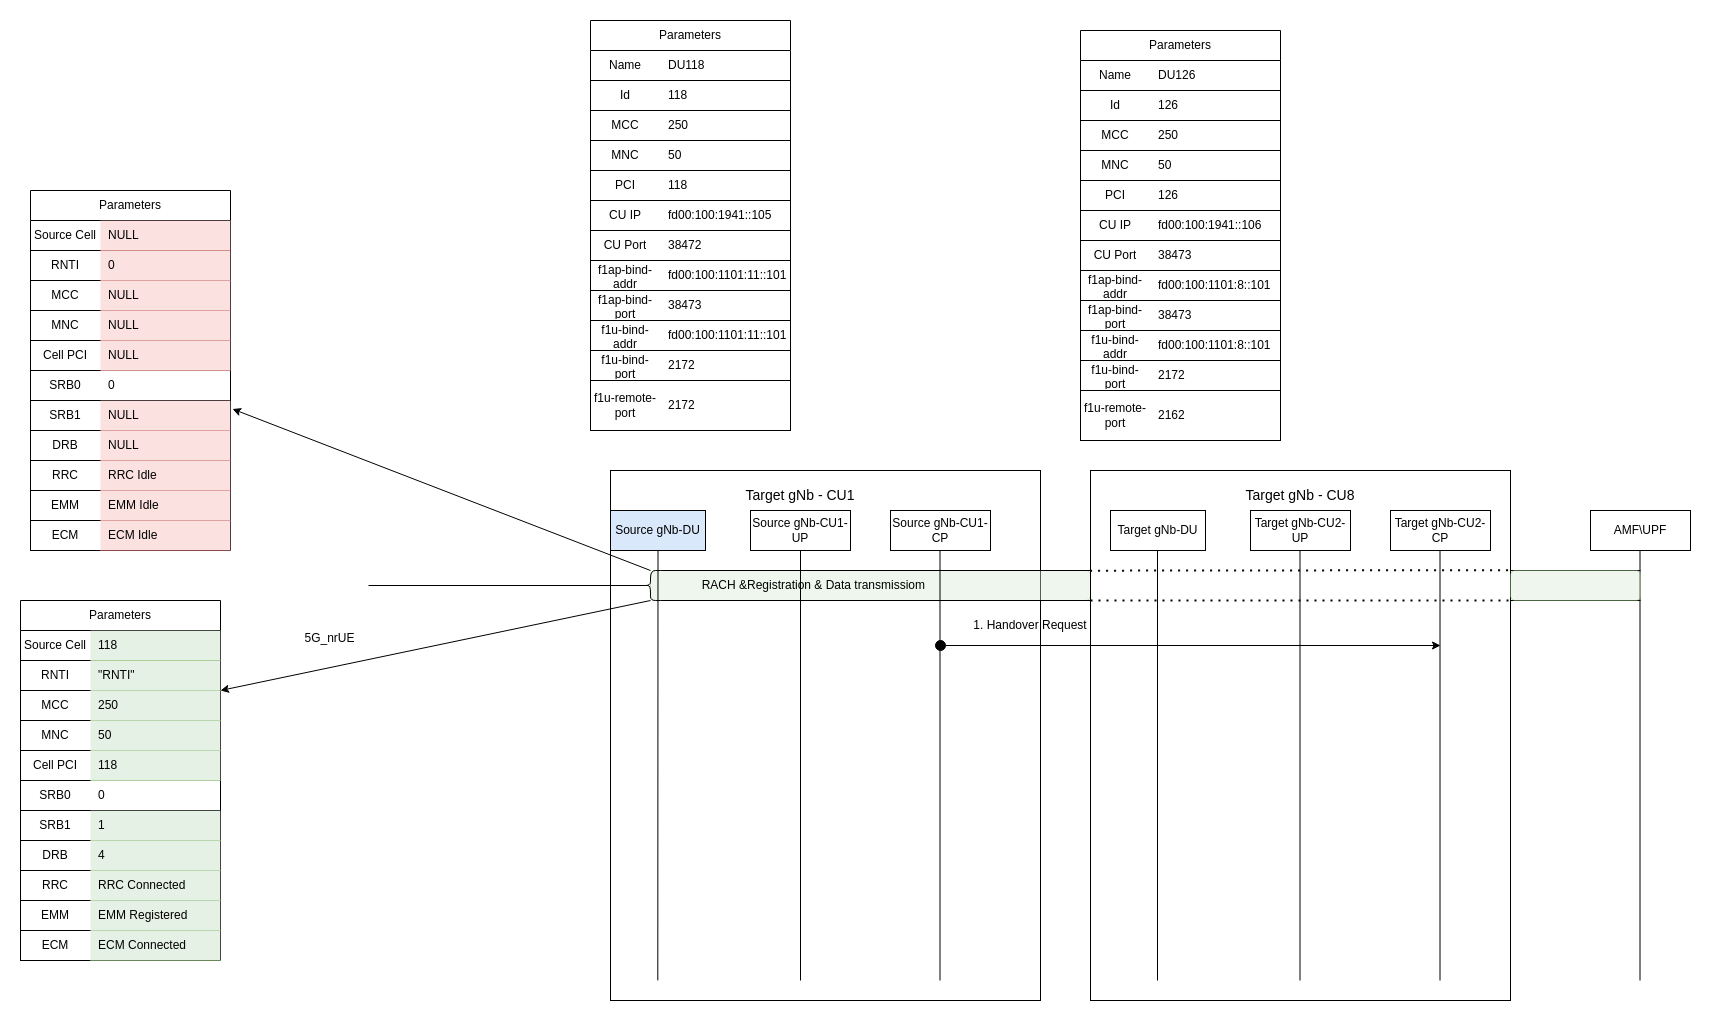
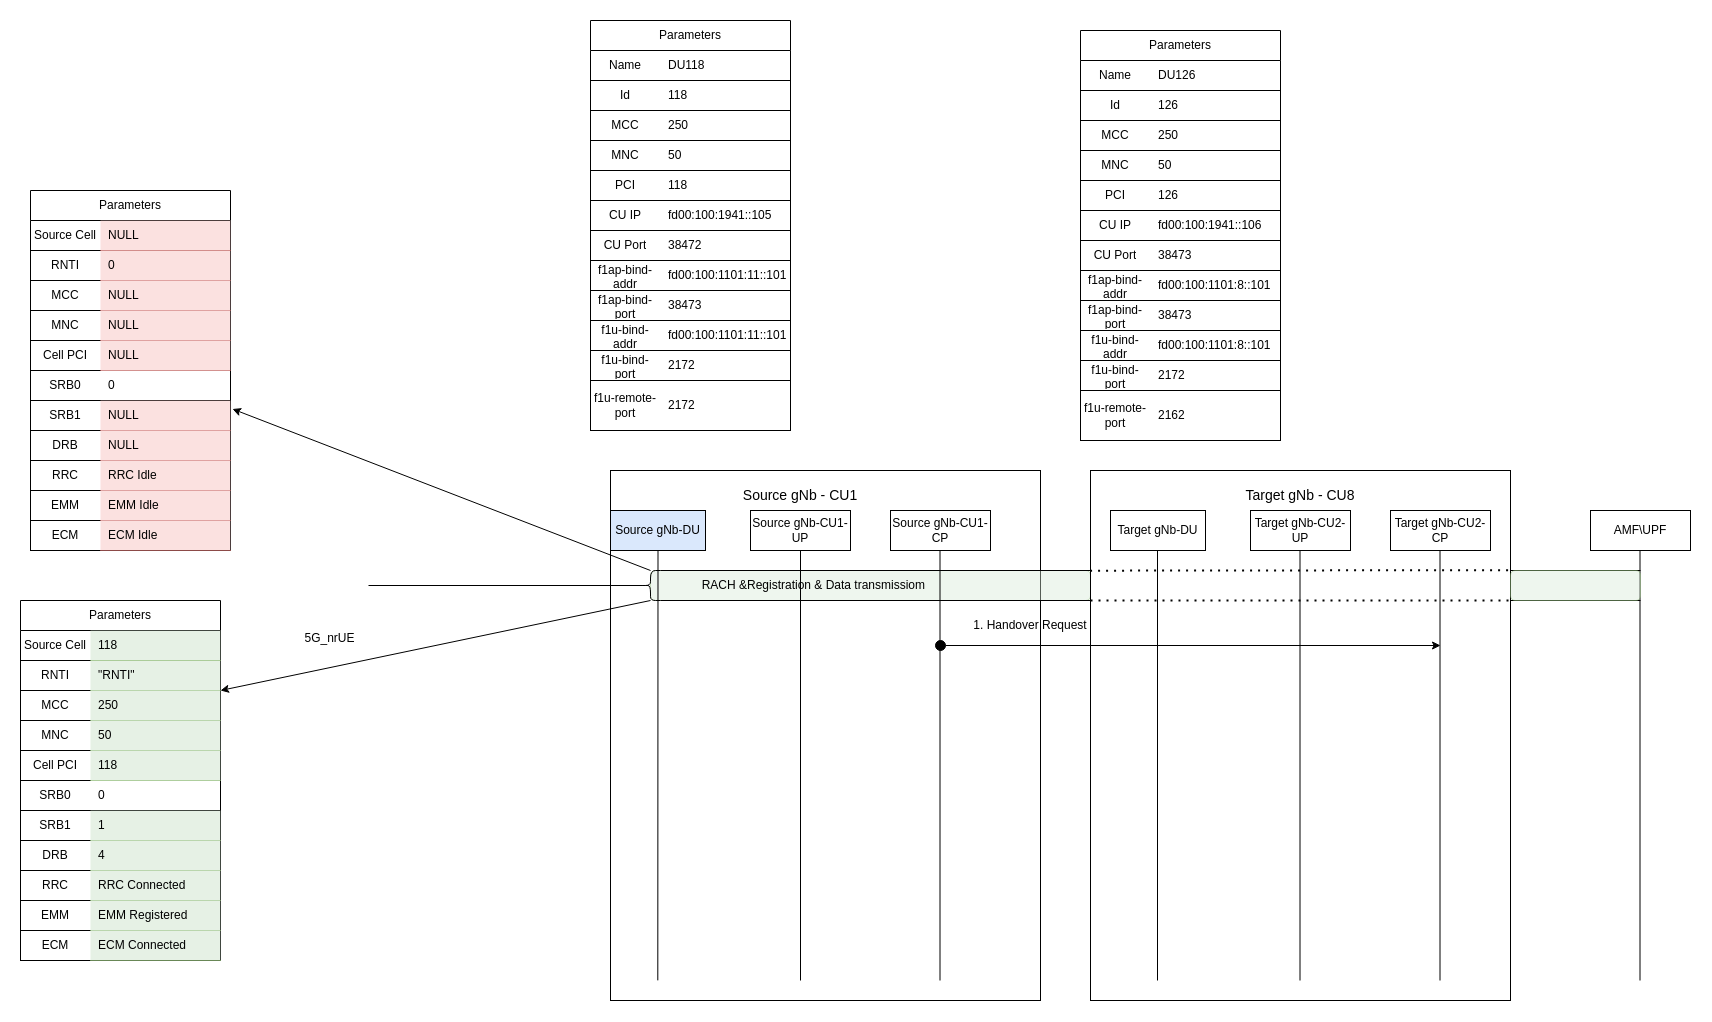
(801, 496) -> (801, 496)
